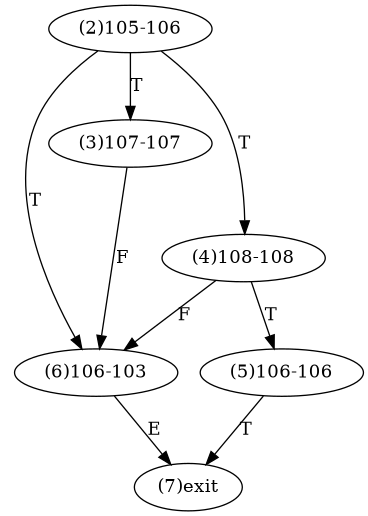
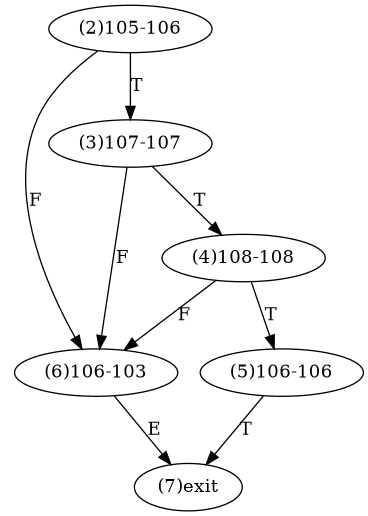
(226, 124) -> (182, 196)
(36, 201) -> (36, 201)
